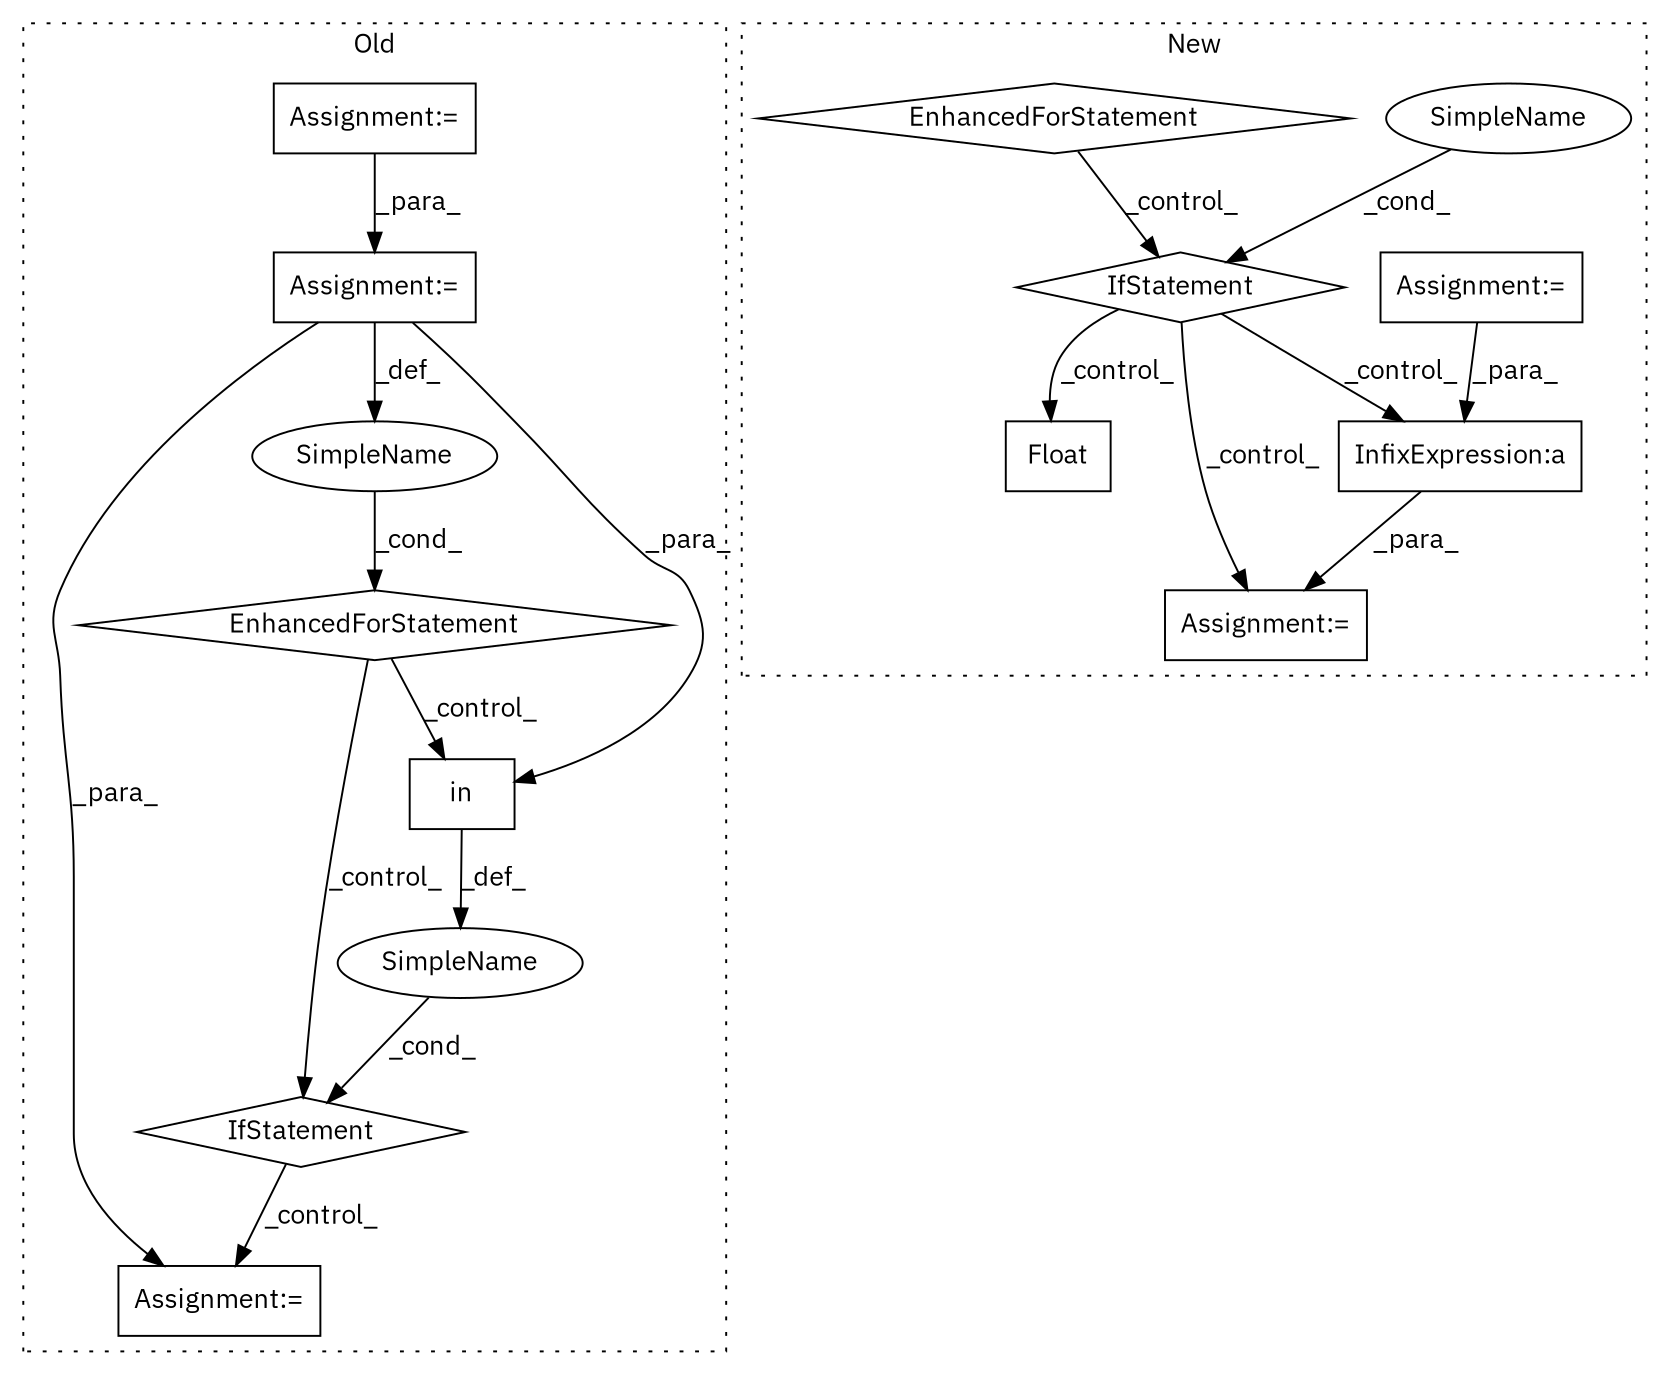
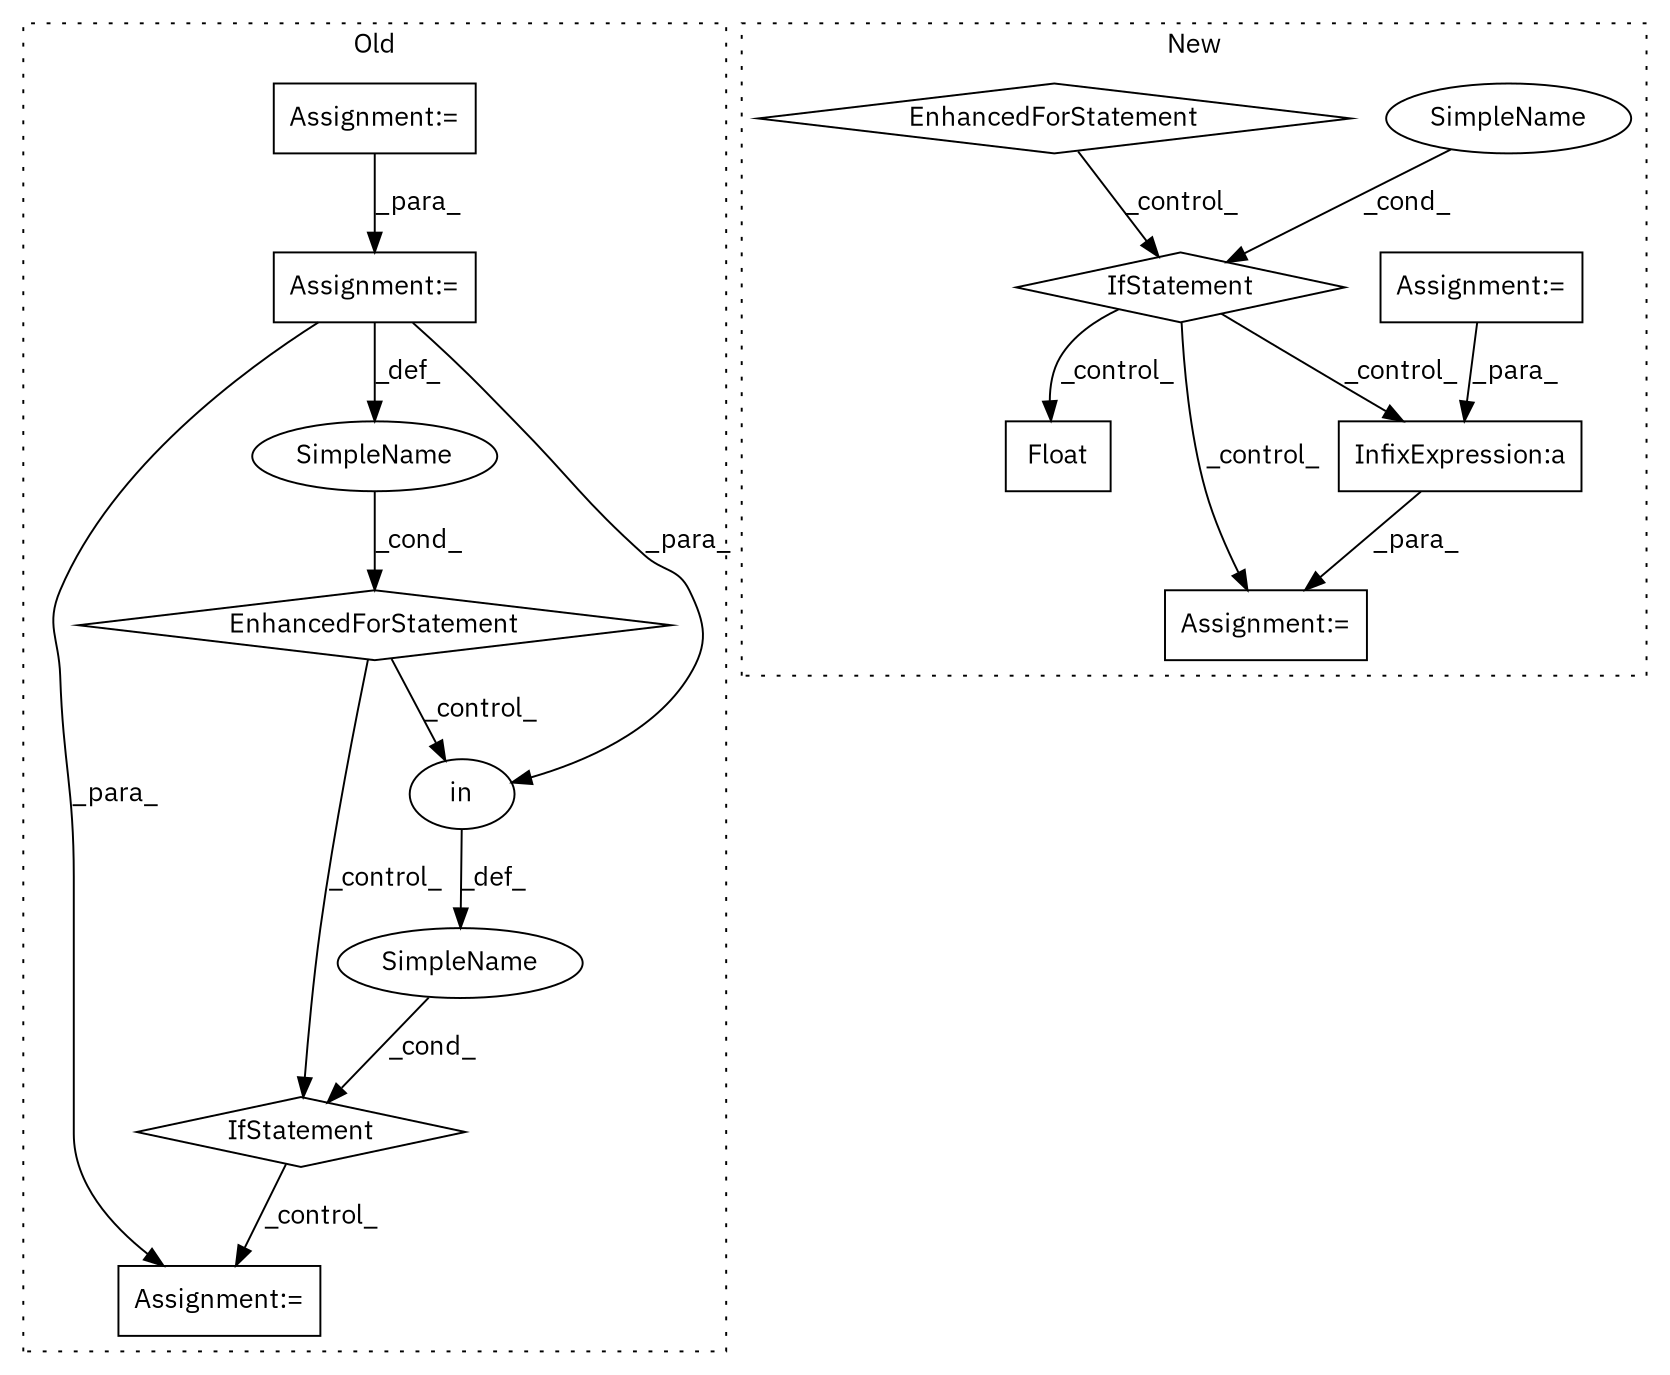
(462, 794) -> (462, 794)
